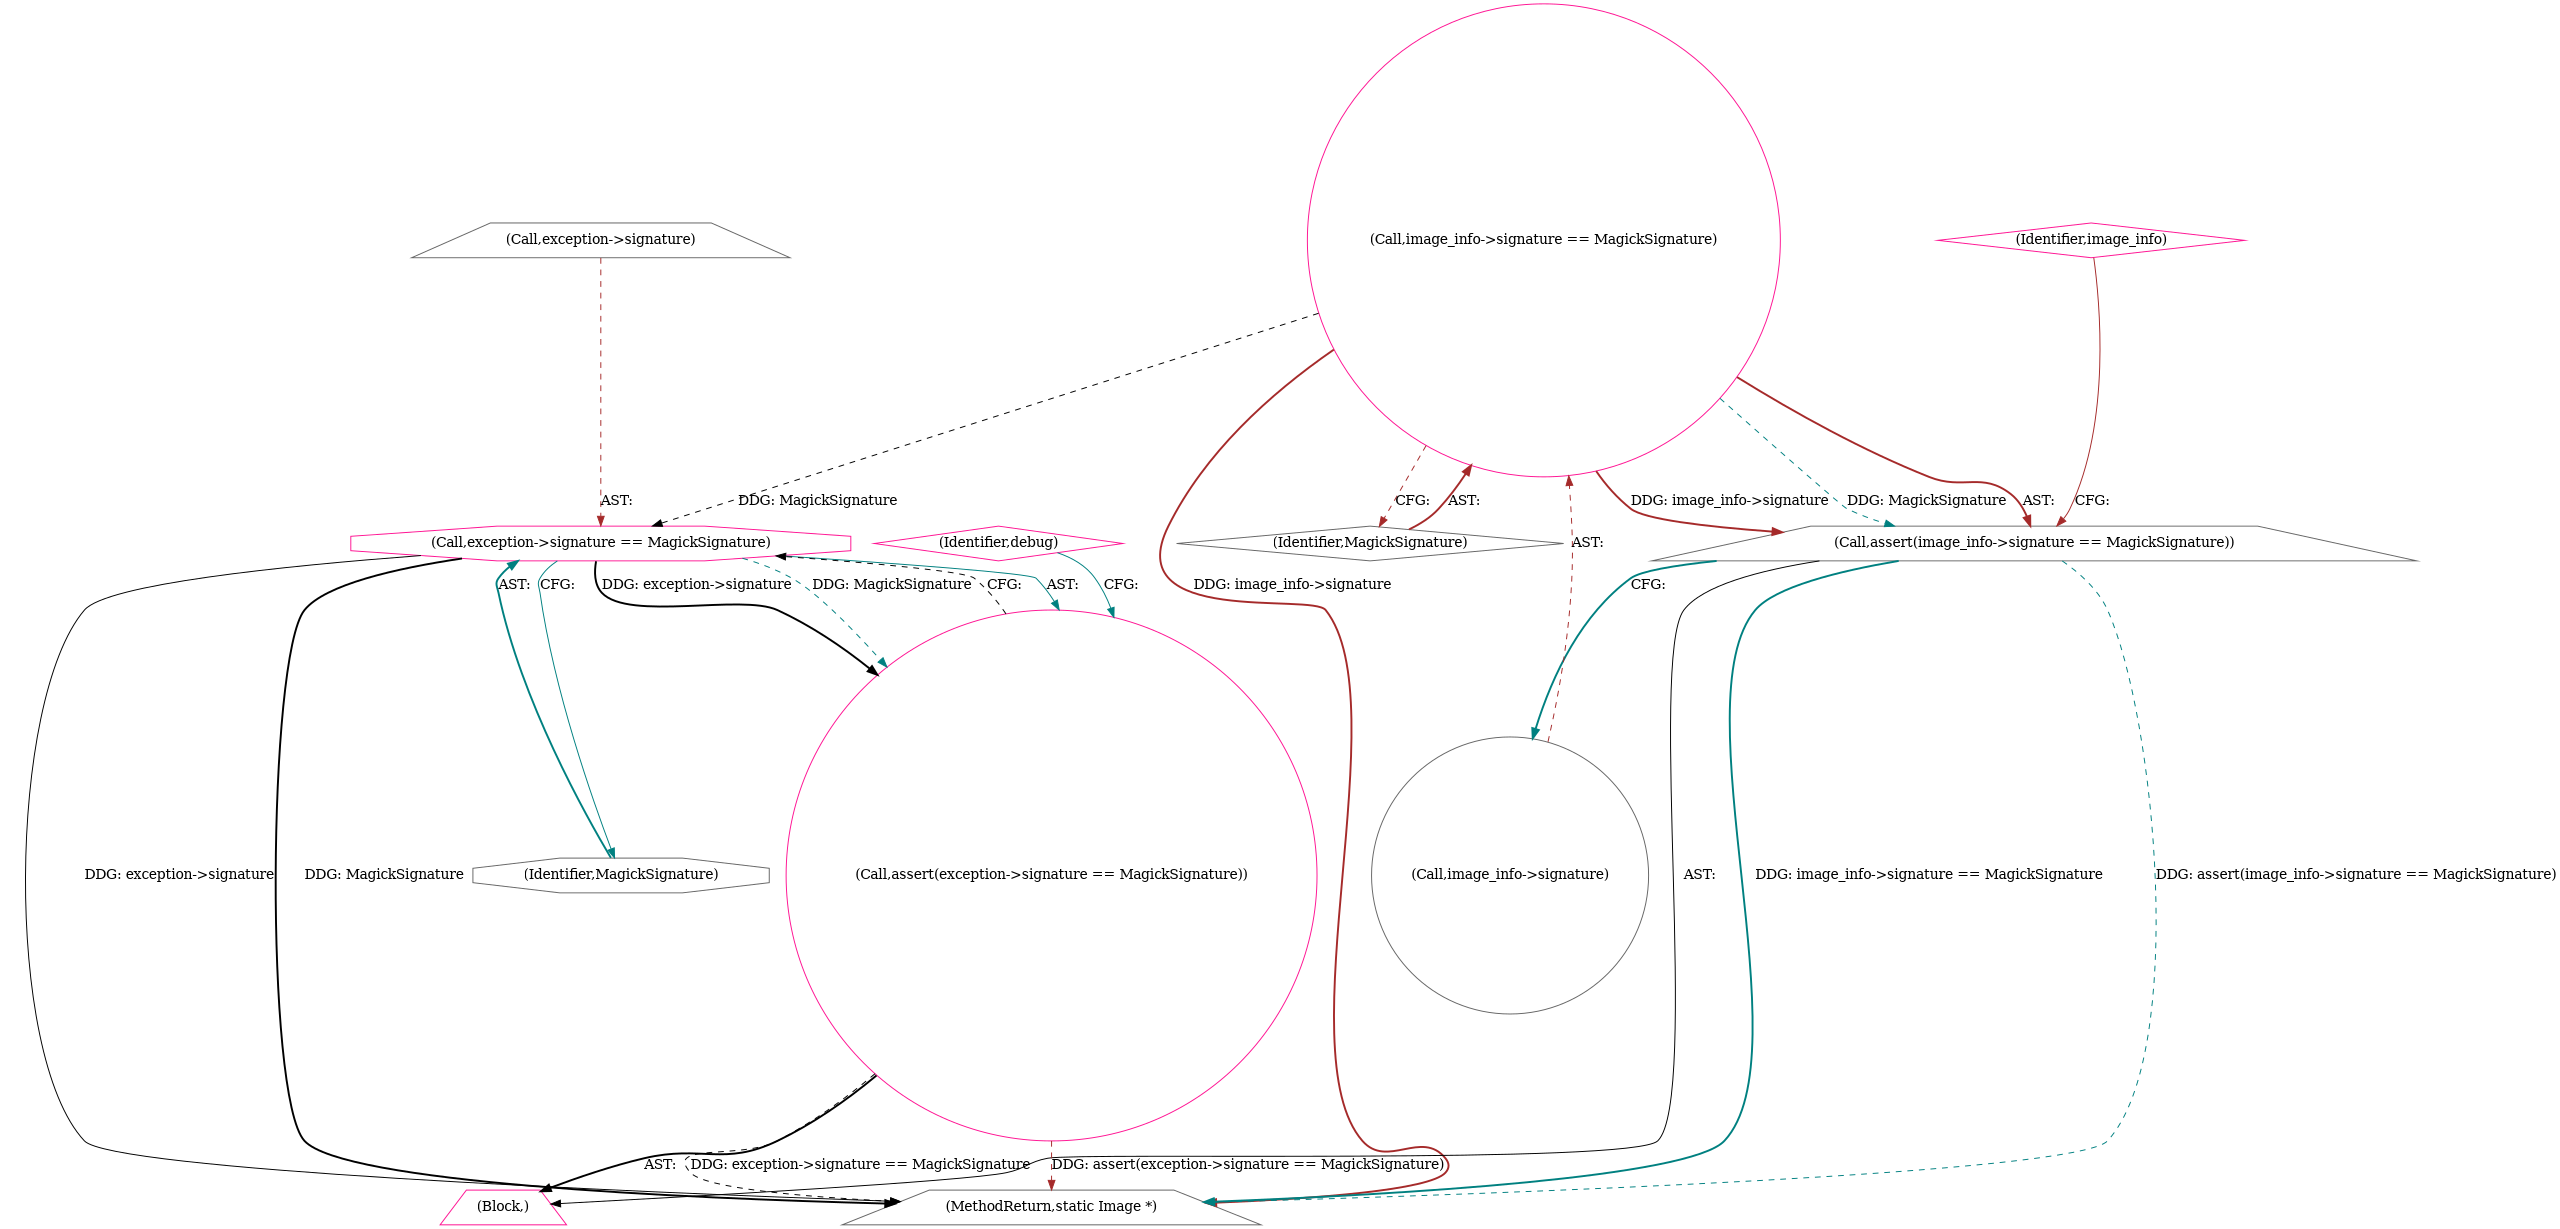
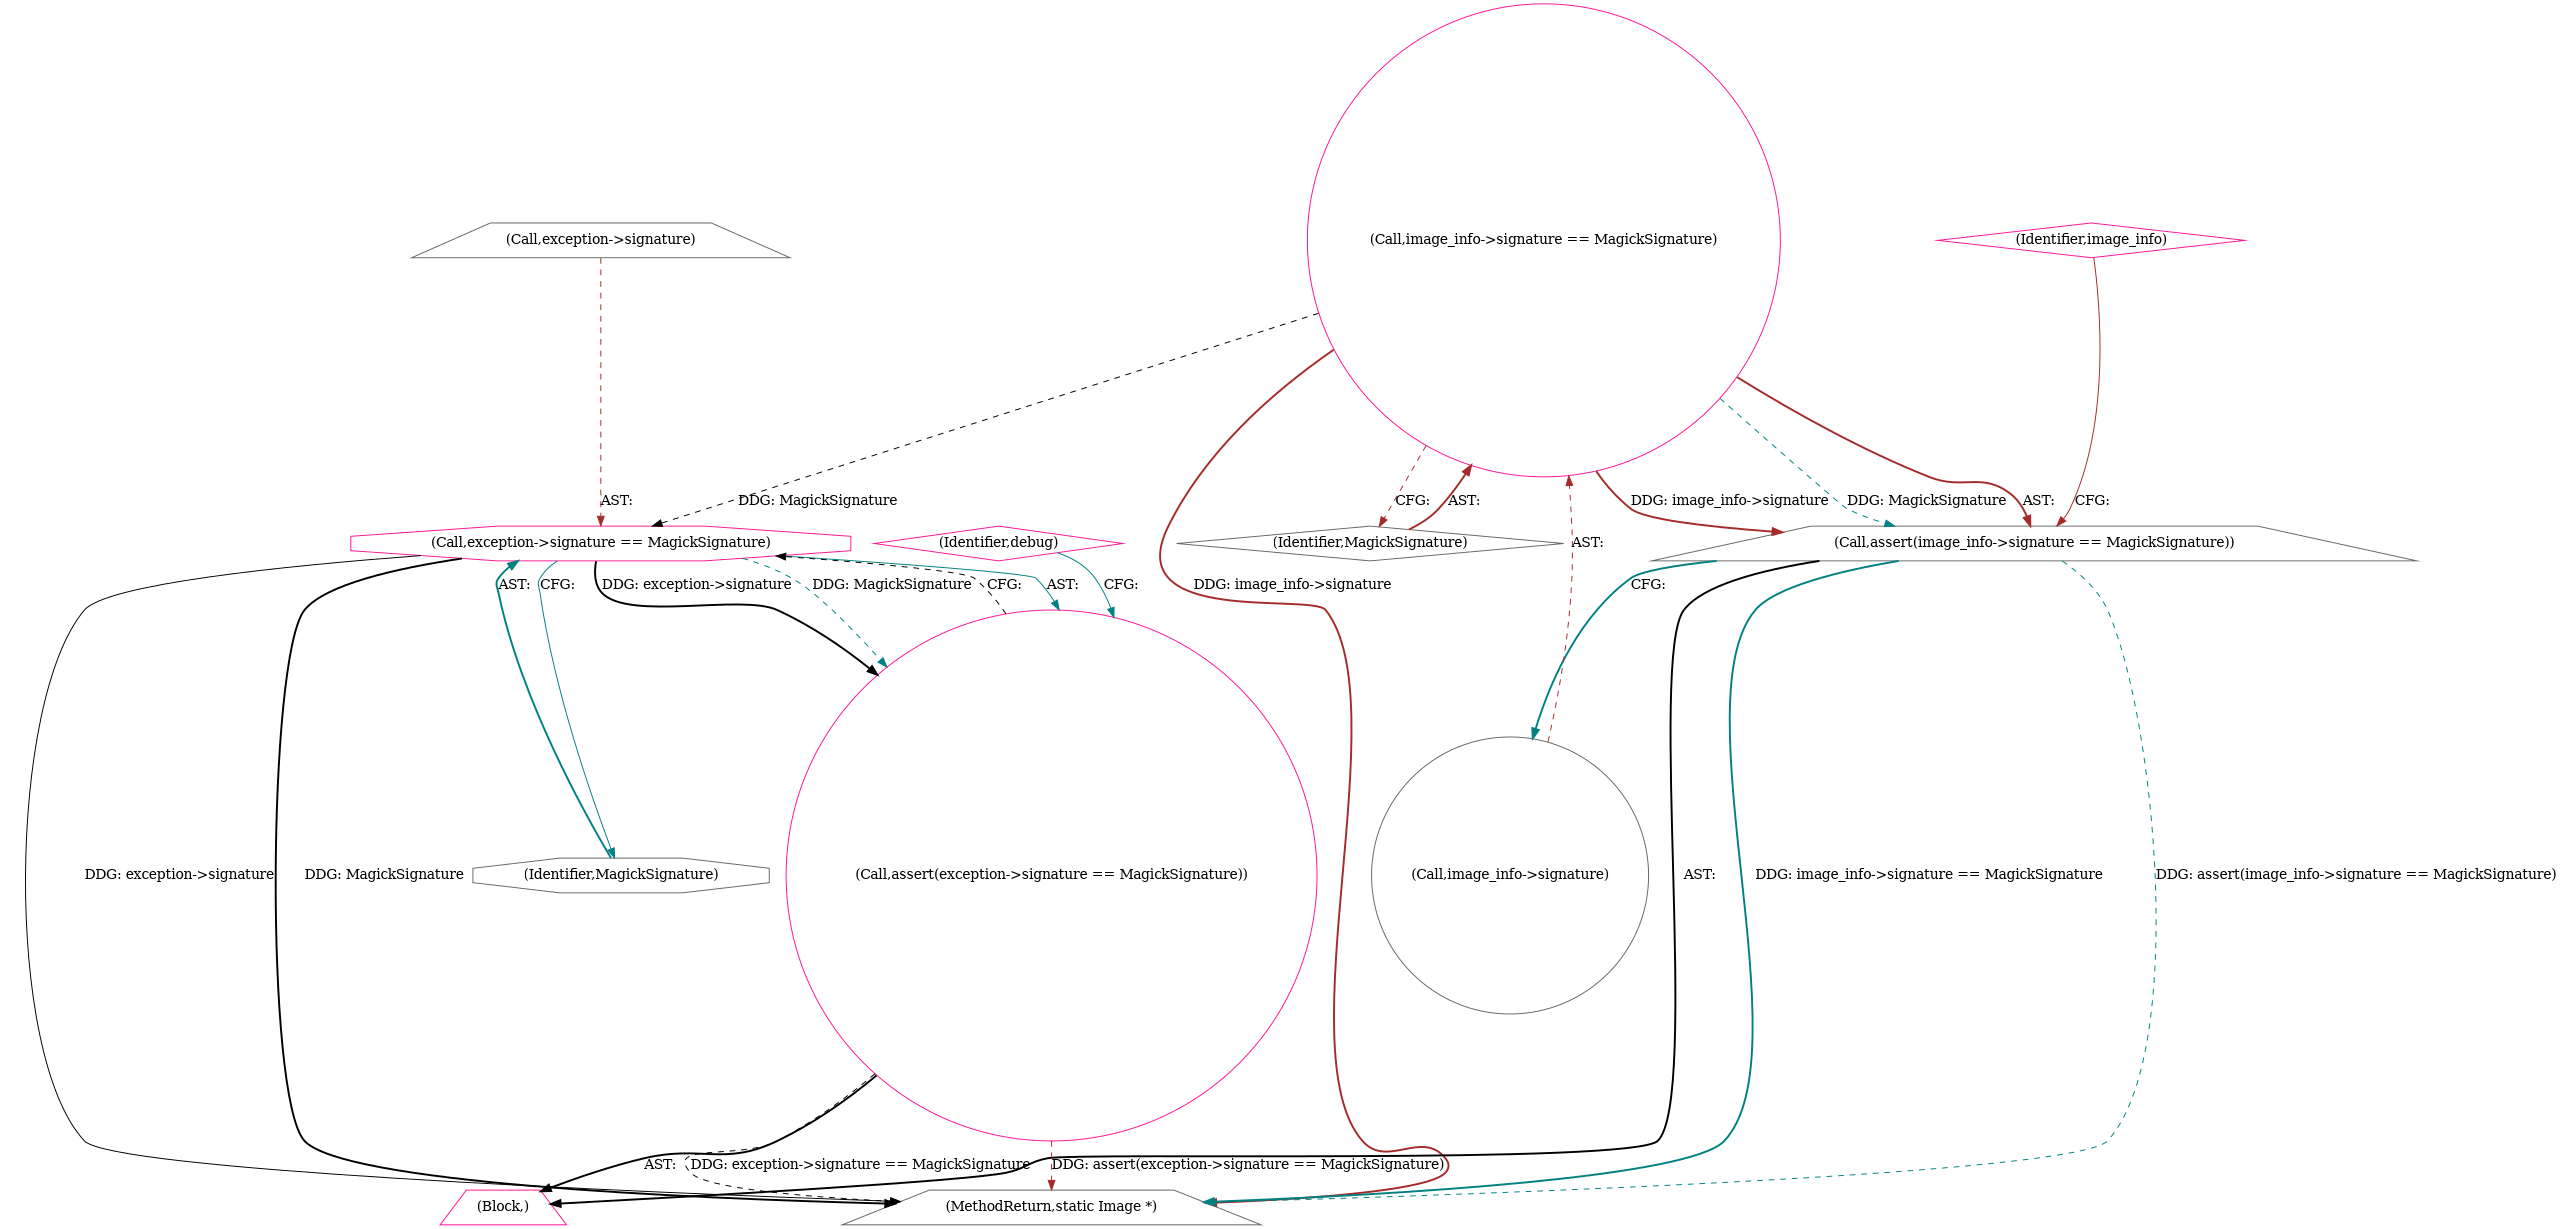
(1493, 1154) -> (1493, 1154)
